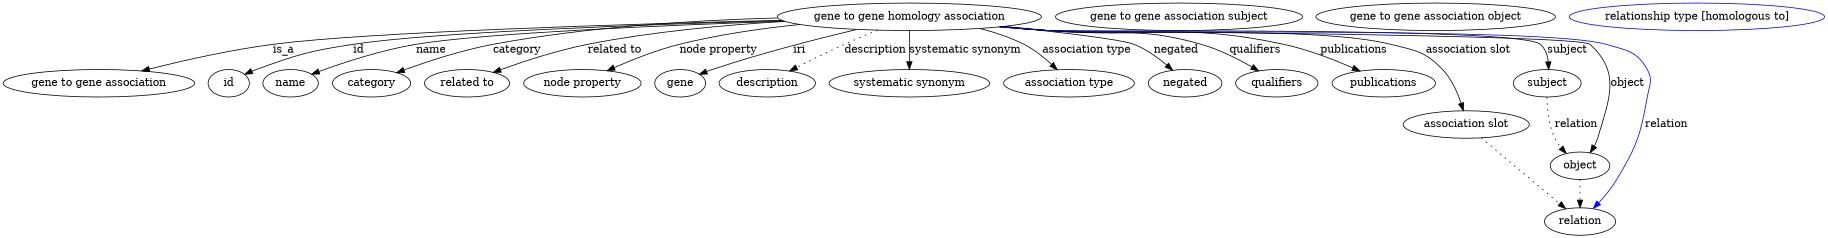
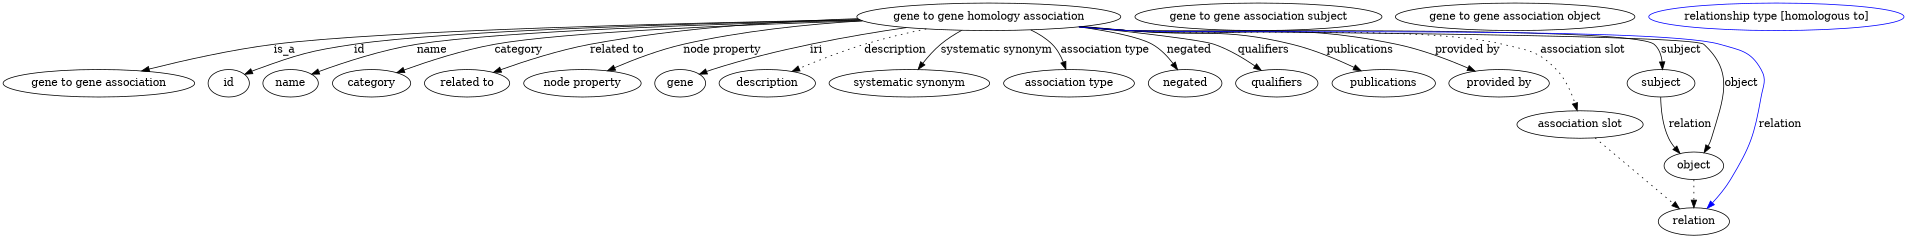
(1366, 40) -> (1341, 32)
none -> (1499, 83)
(1550, 124) -> (1664, 124)
